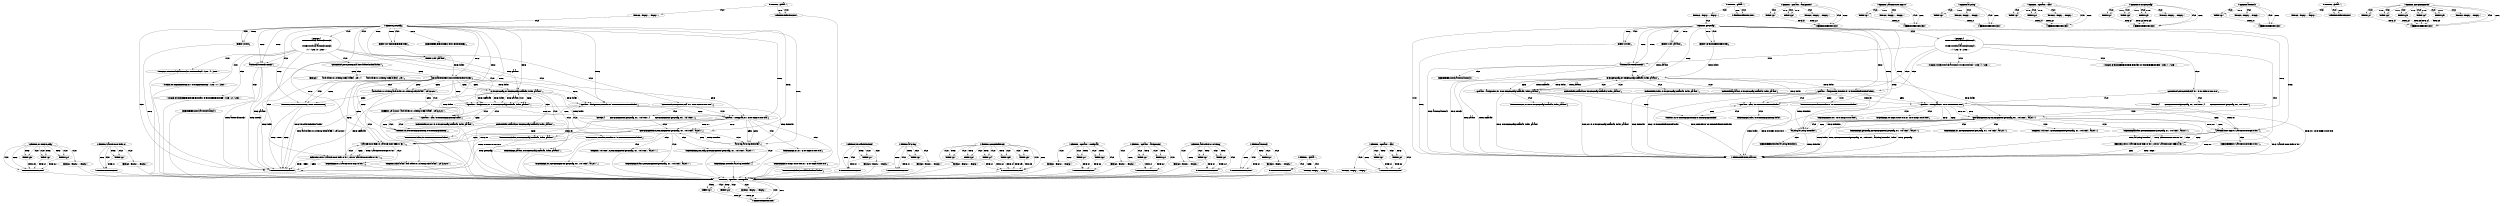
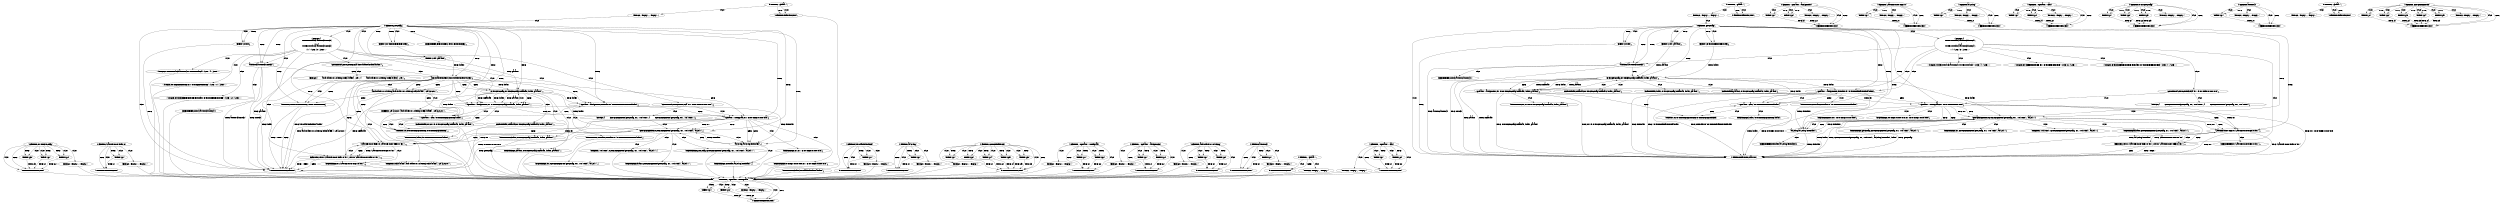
none -> (2046, 65)
(421, 72) -> (421, 72)
